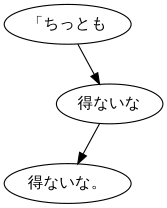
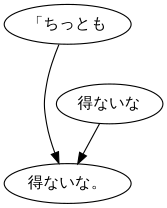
(86, 59) -> (45, 98)
